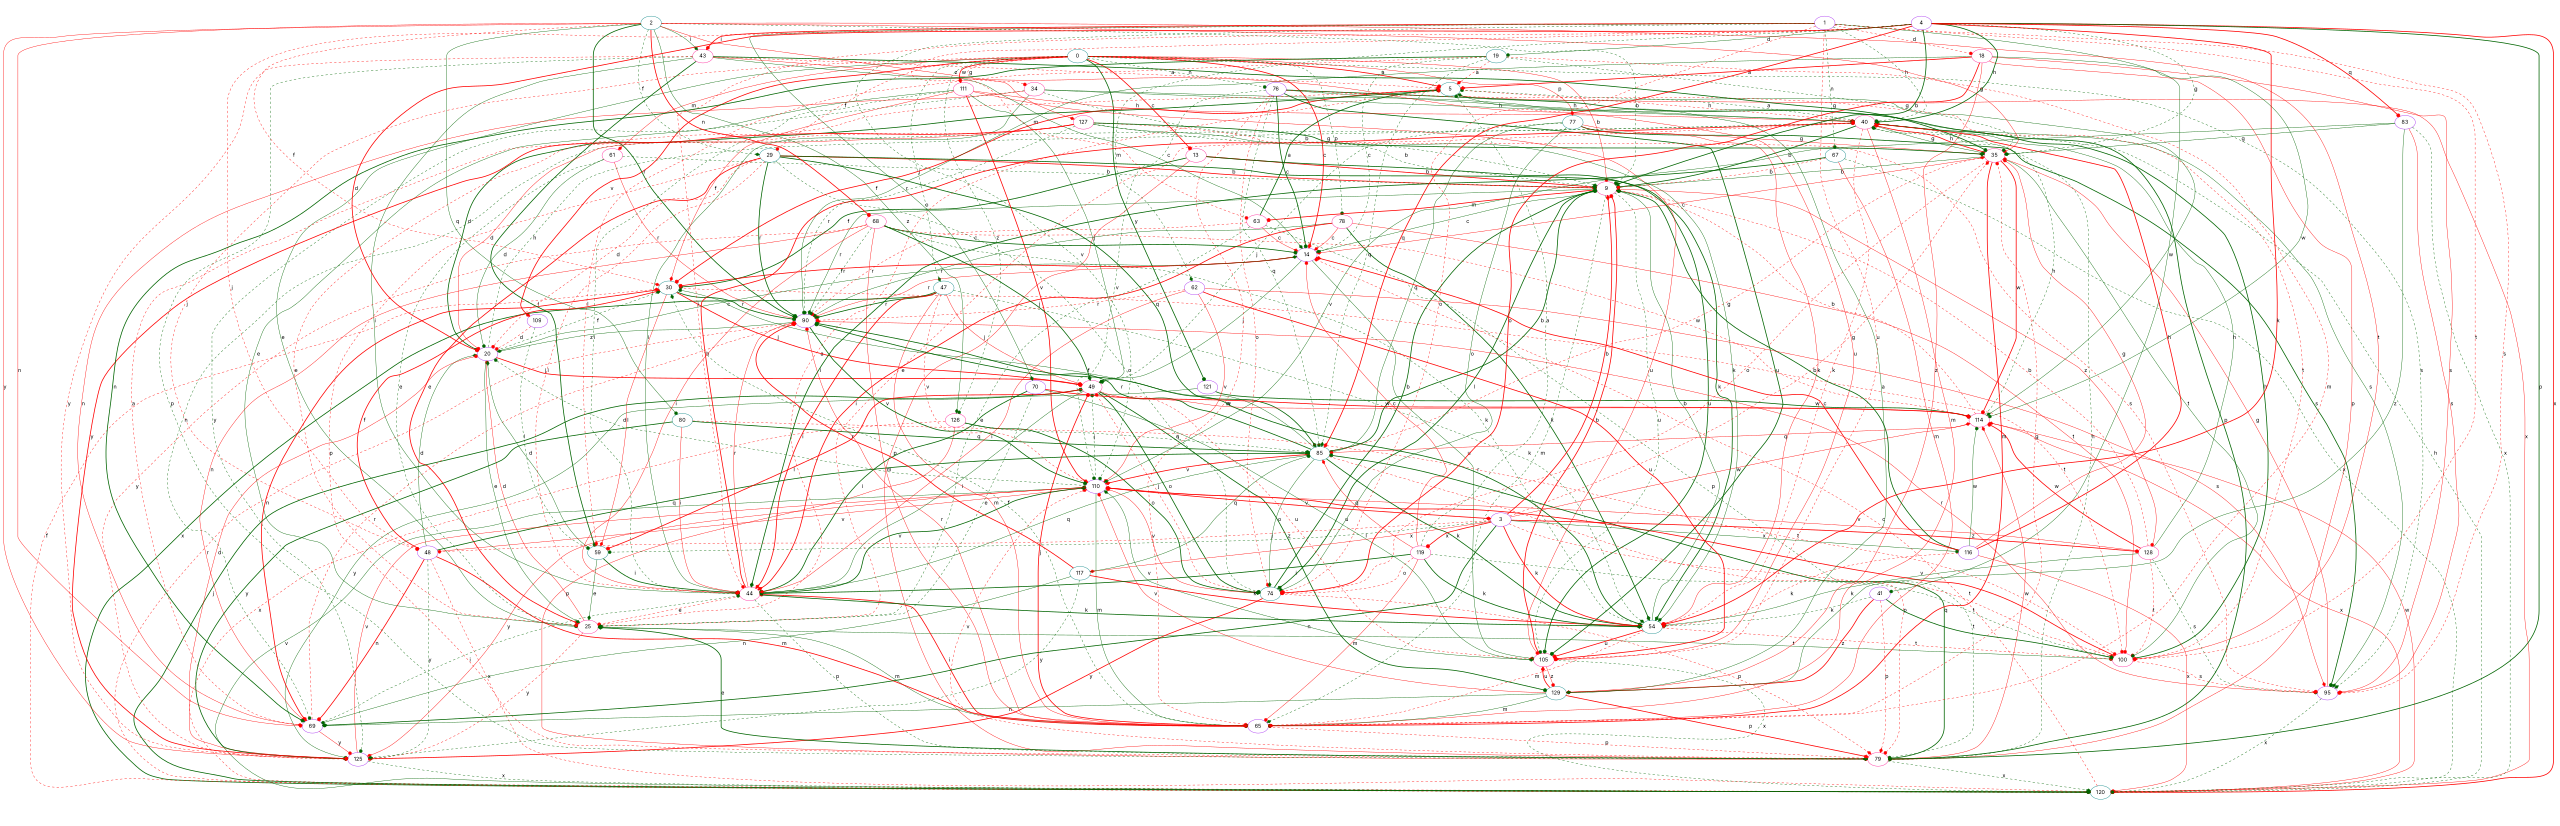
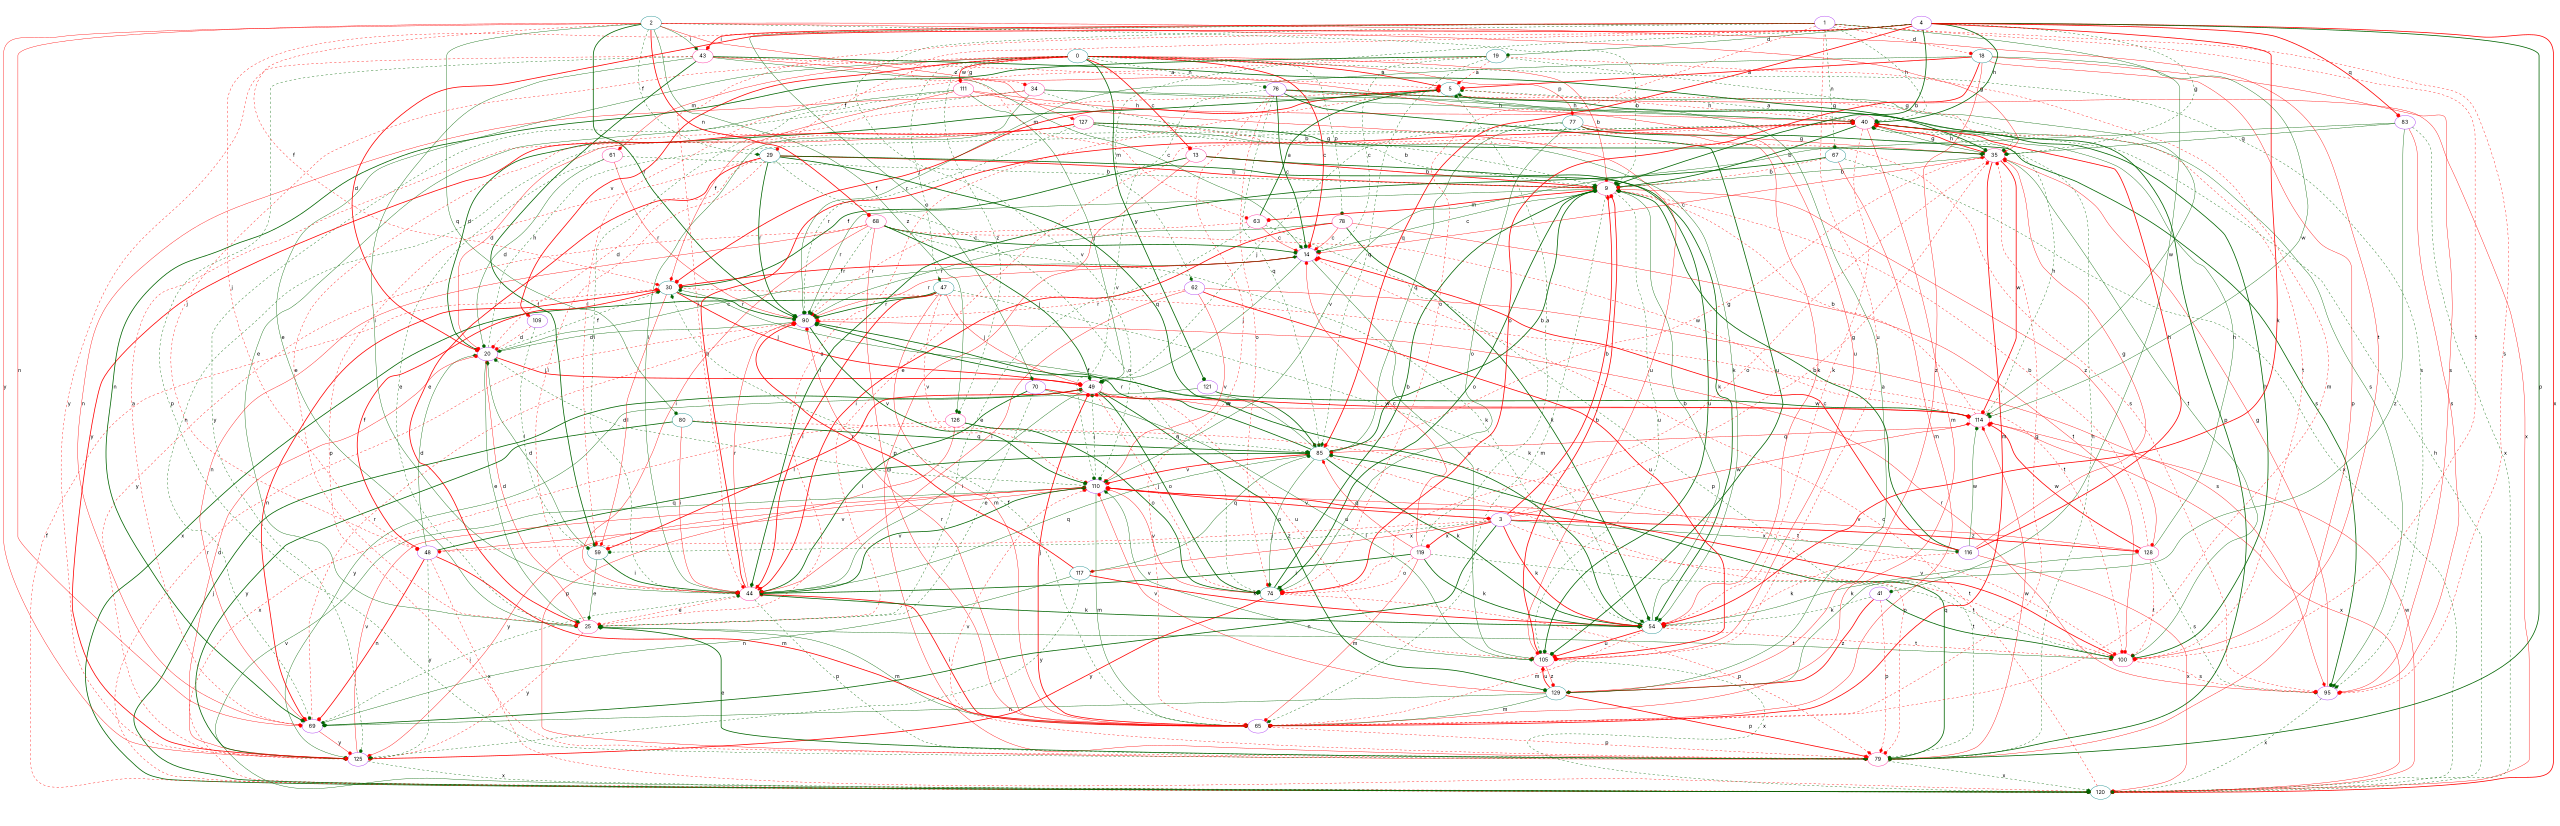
(1982, 56) -> (1982, 56)
(1034, 277) -> none
(592, 338) -> (592, 338)
(1474, 387) -> (1474, 387)
